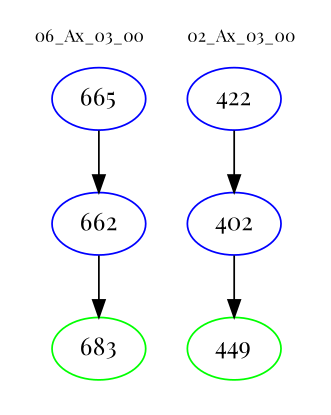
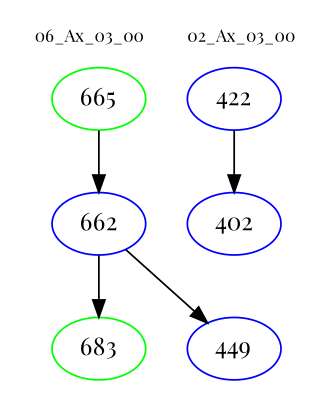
(99, 99) -> (99, 99)
(234, 278) -> (148, 270)
(234, 349) -> (234, 349)
